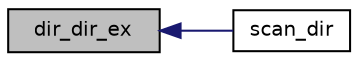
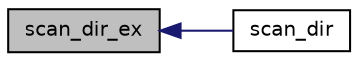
(84, 31) -> (84, 31)
